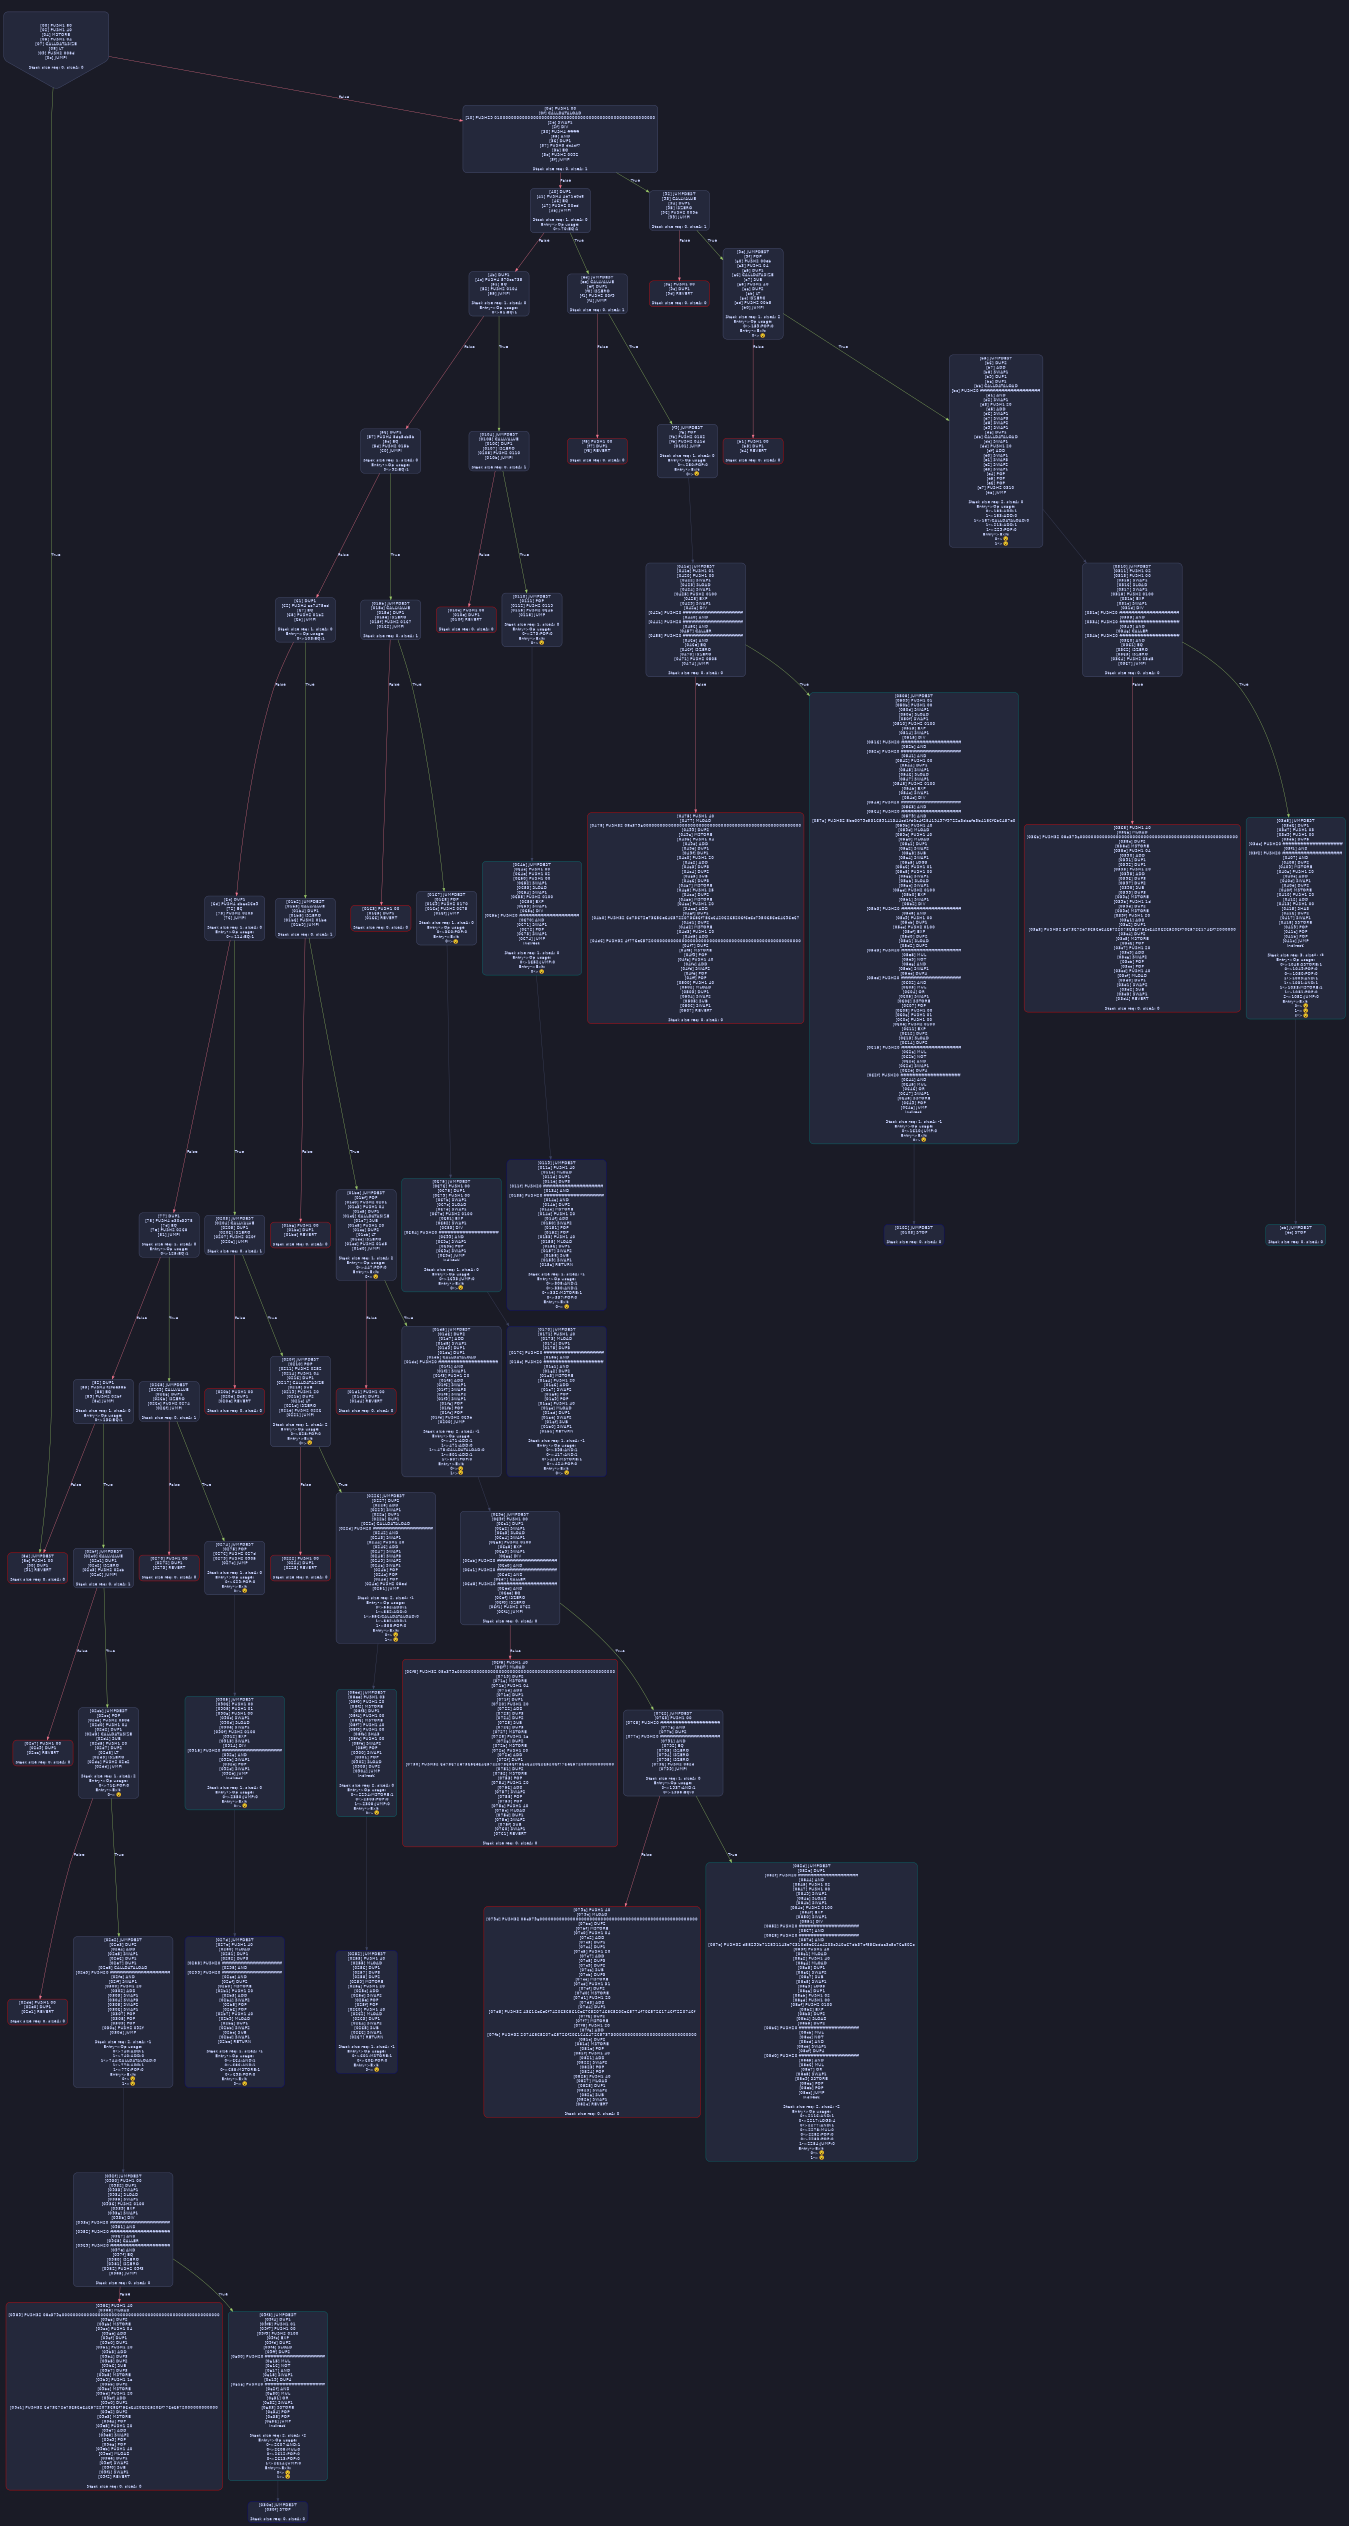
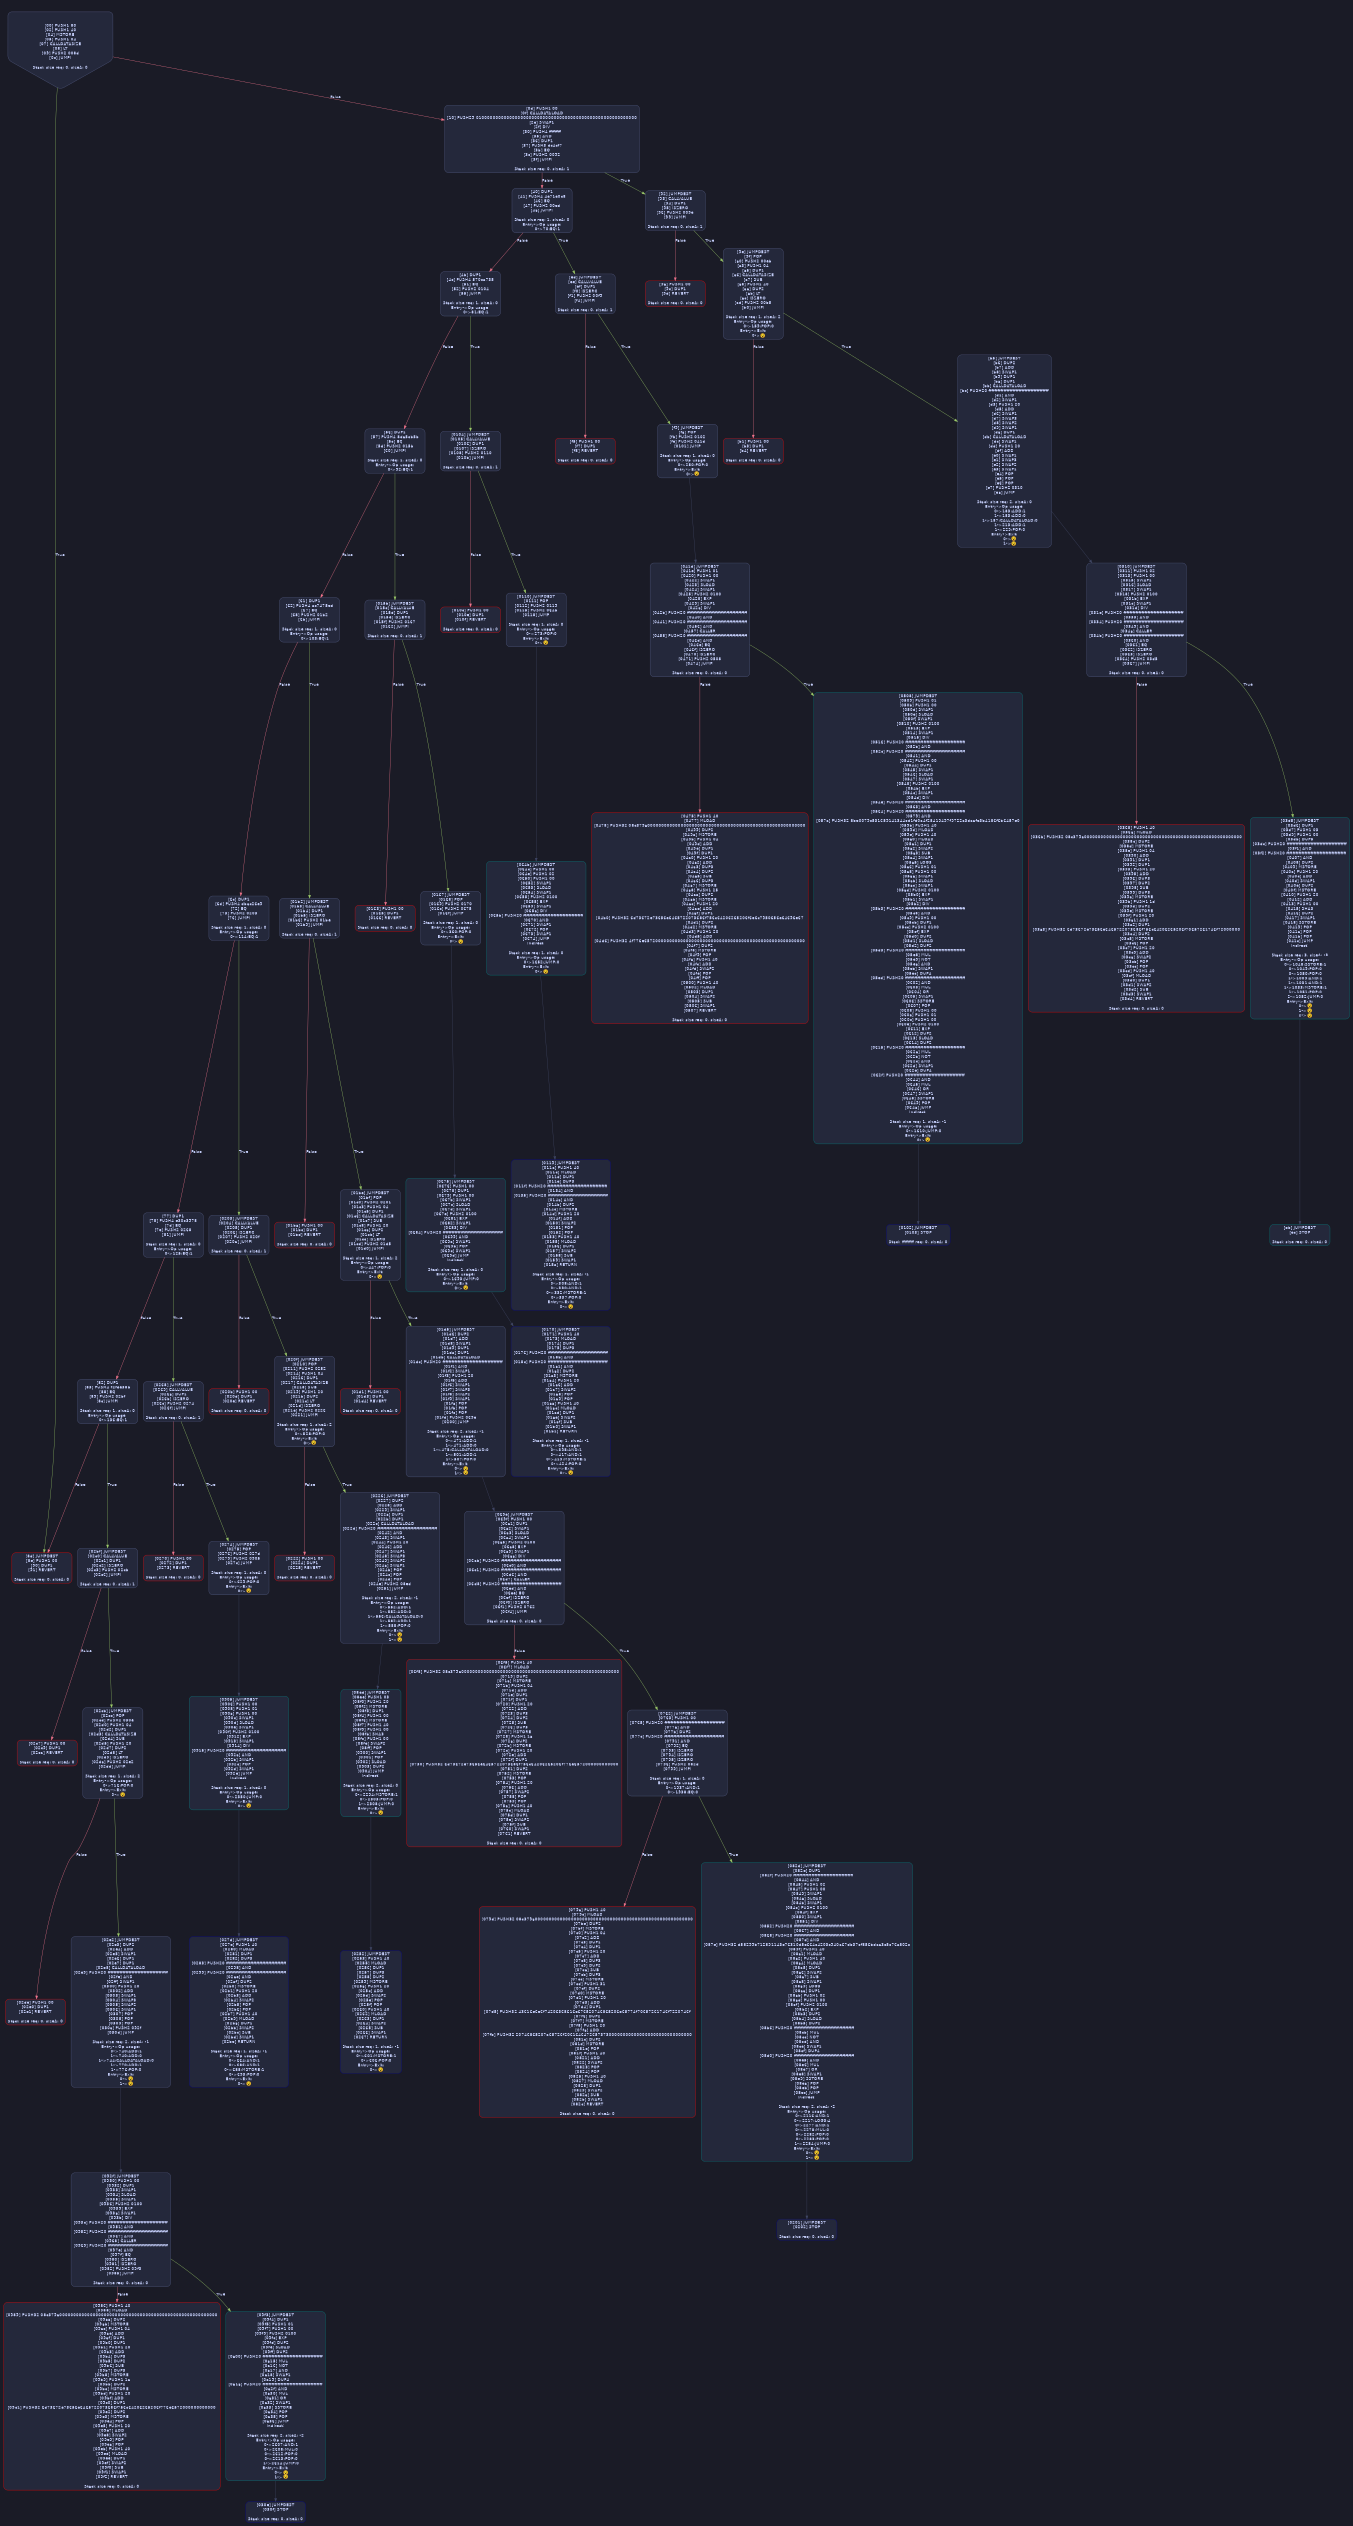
(914, 1235) -> (918, 1235)
none -> (807, 2230)
